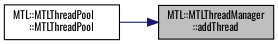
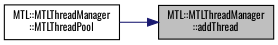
(62, 22) -> (62, 22)
